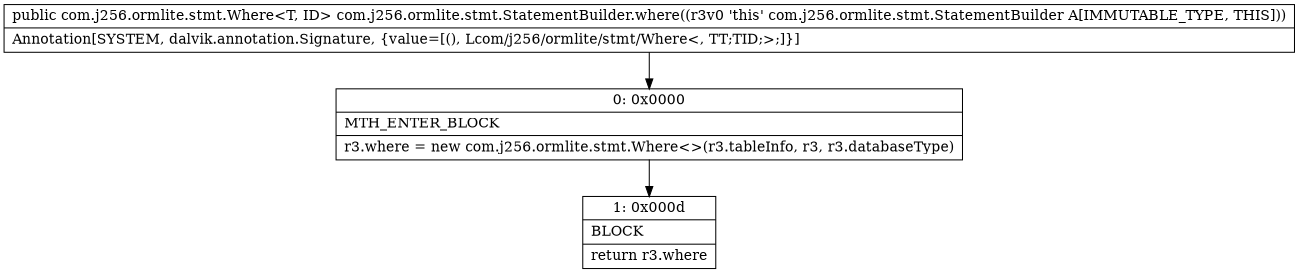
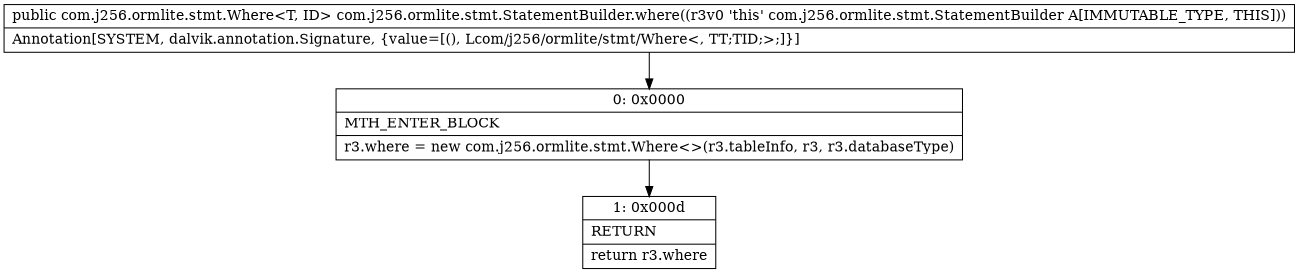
(617, 231) -> (624, 231)
